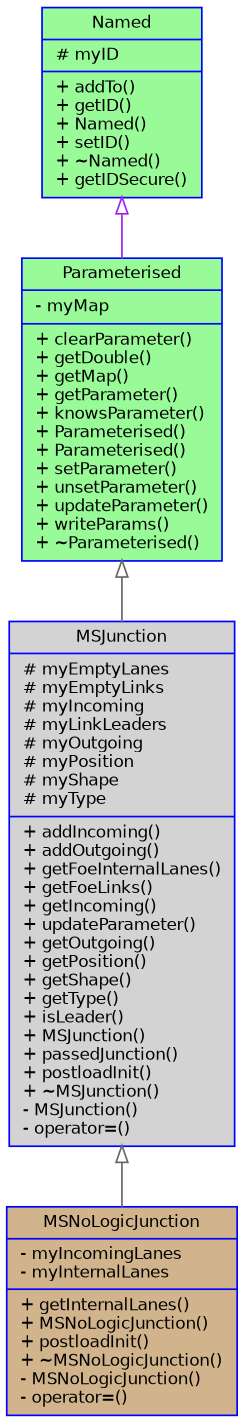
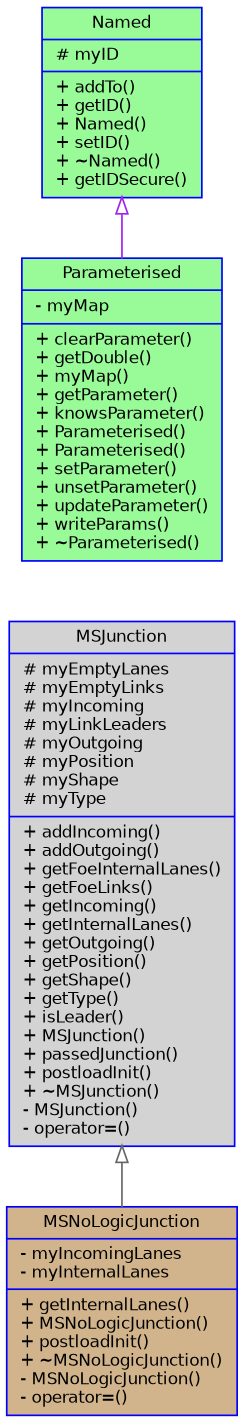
(82, 377) -> (82, 377)
(122, 600) -> none
(109, 925) -> (108, 925)
